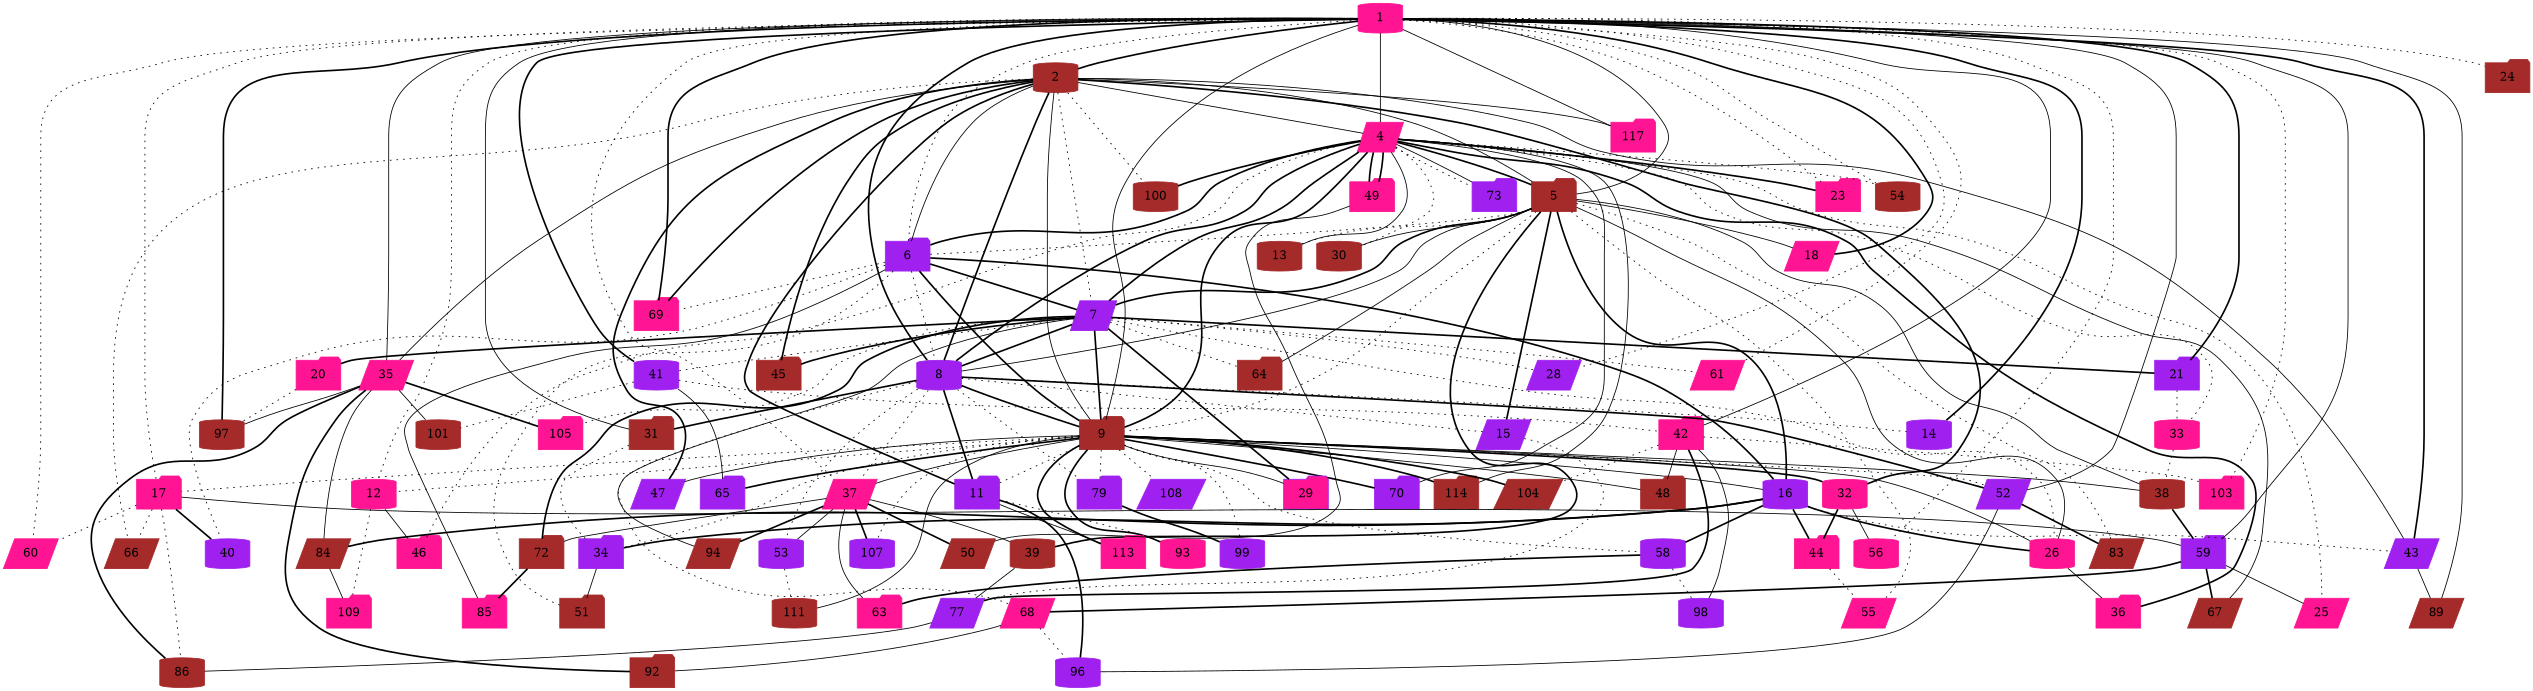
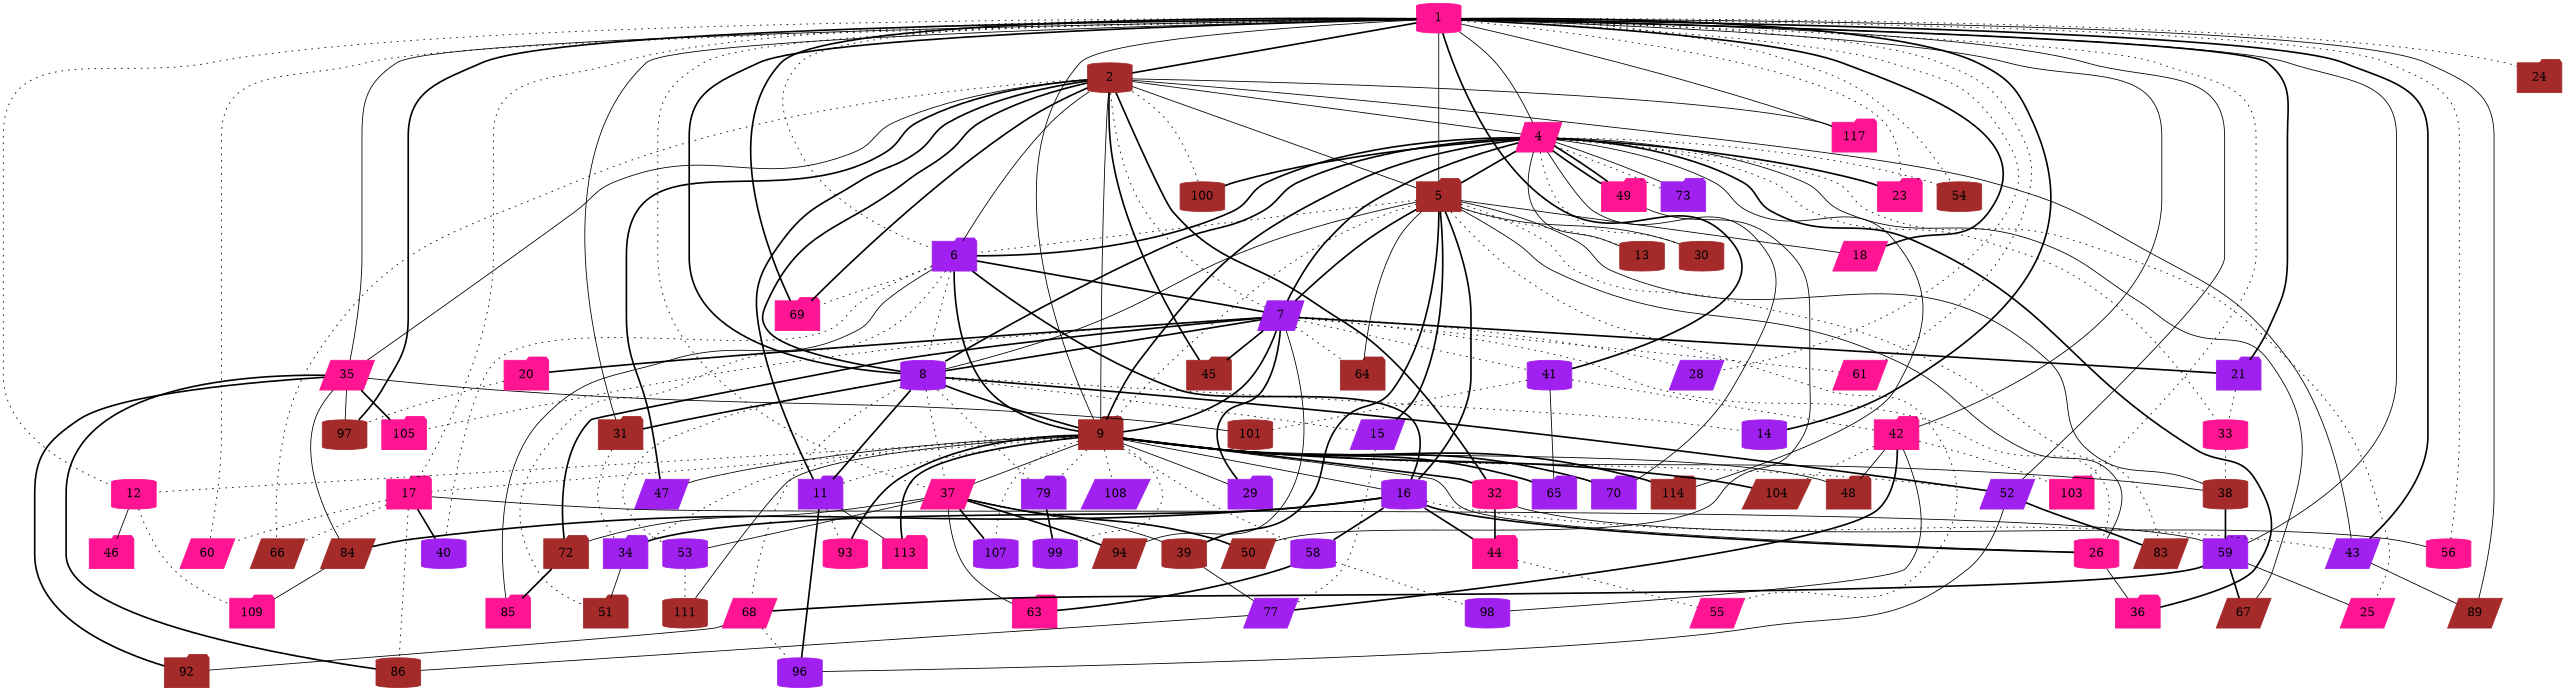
(869, 311) -> none
(1306, 494) -> (1250, 494)
